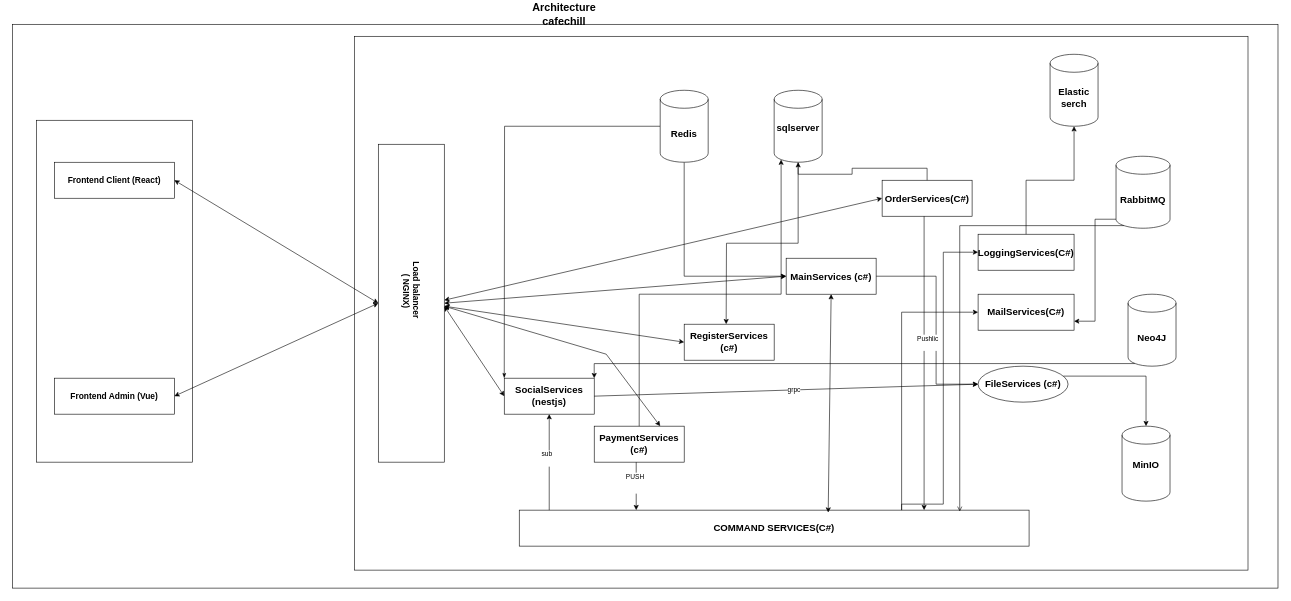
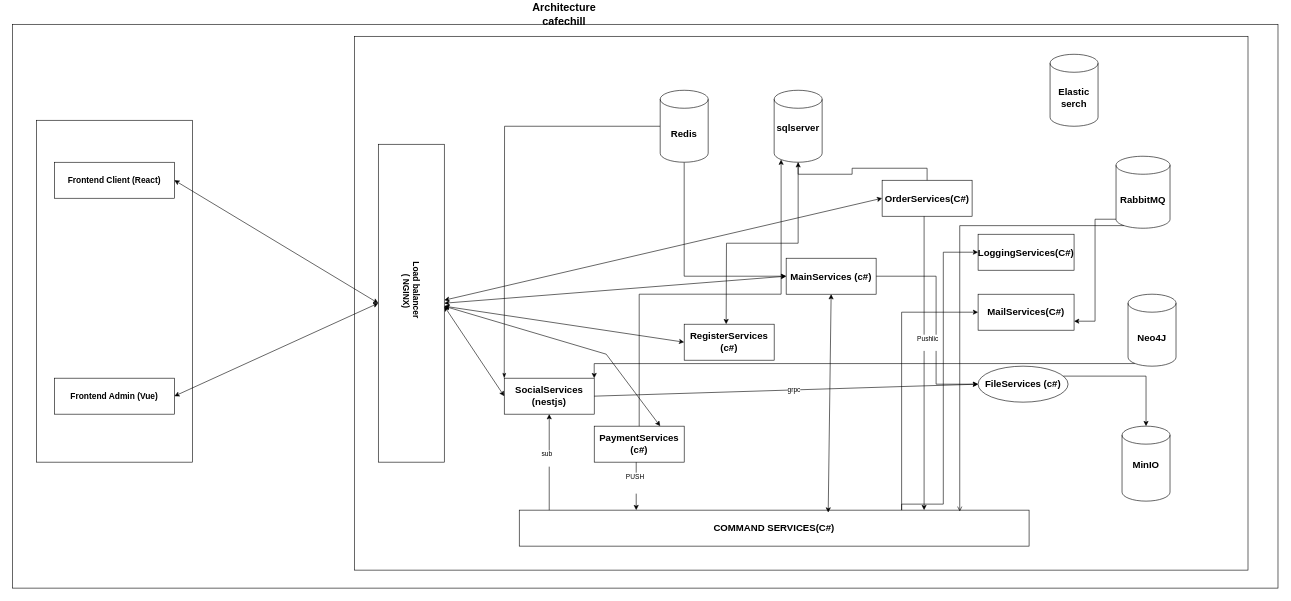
(1026, 180) -> none
